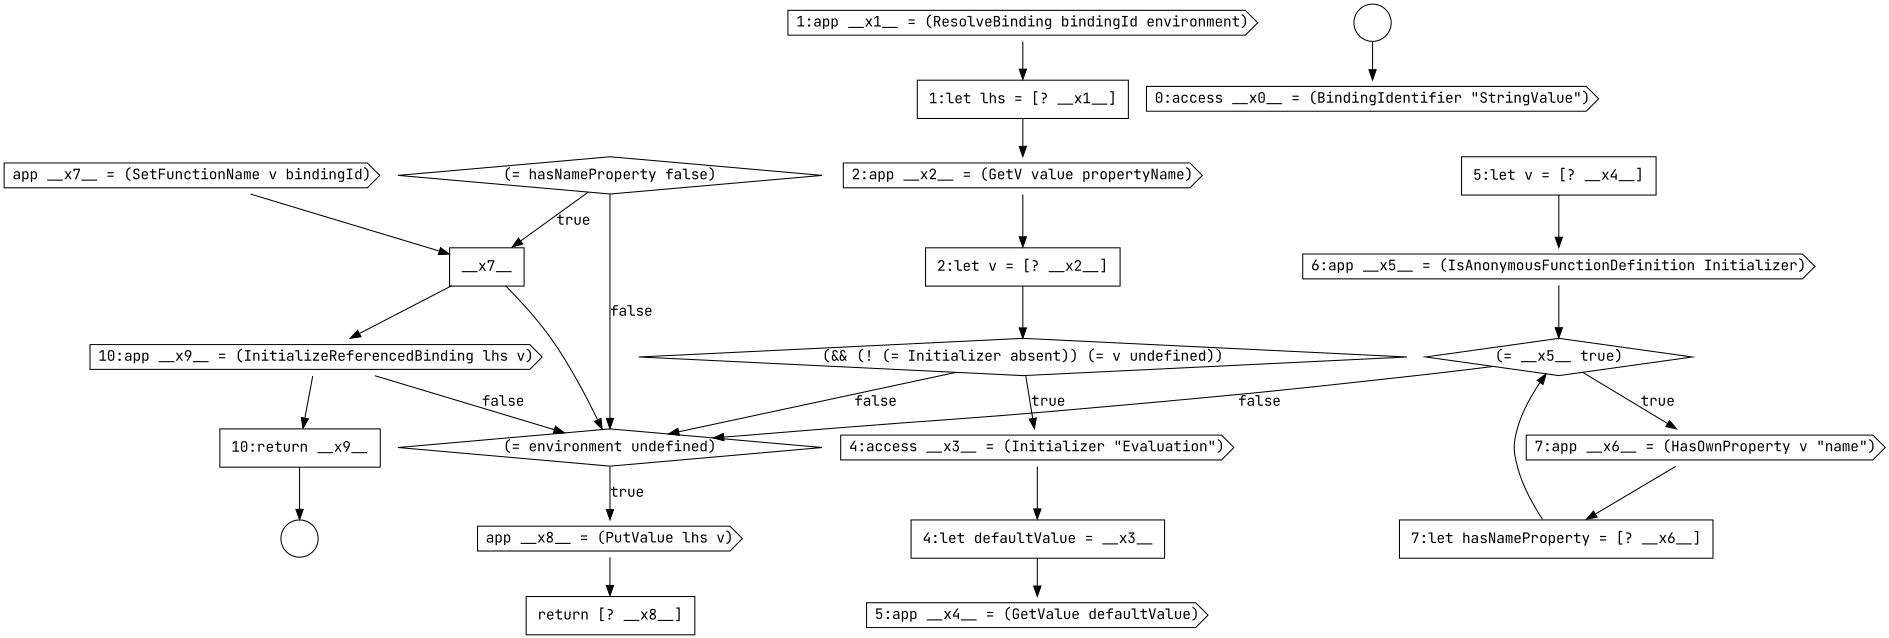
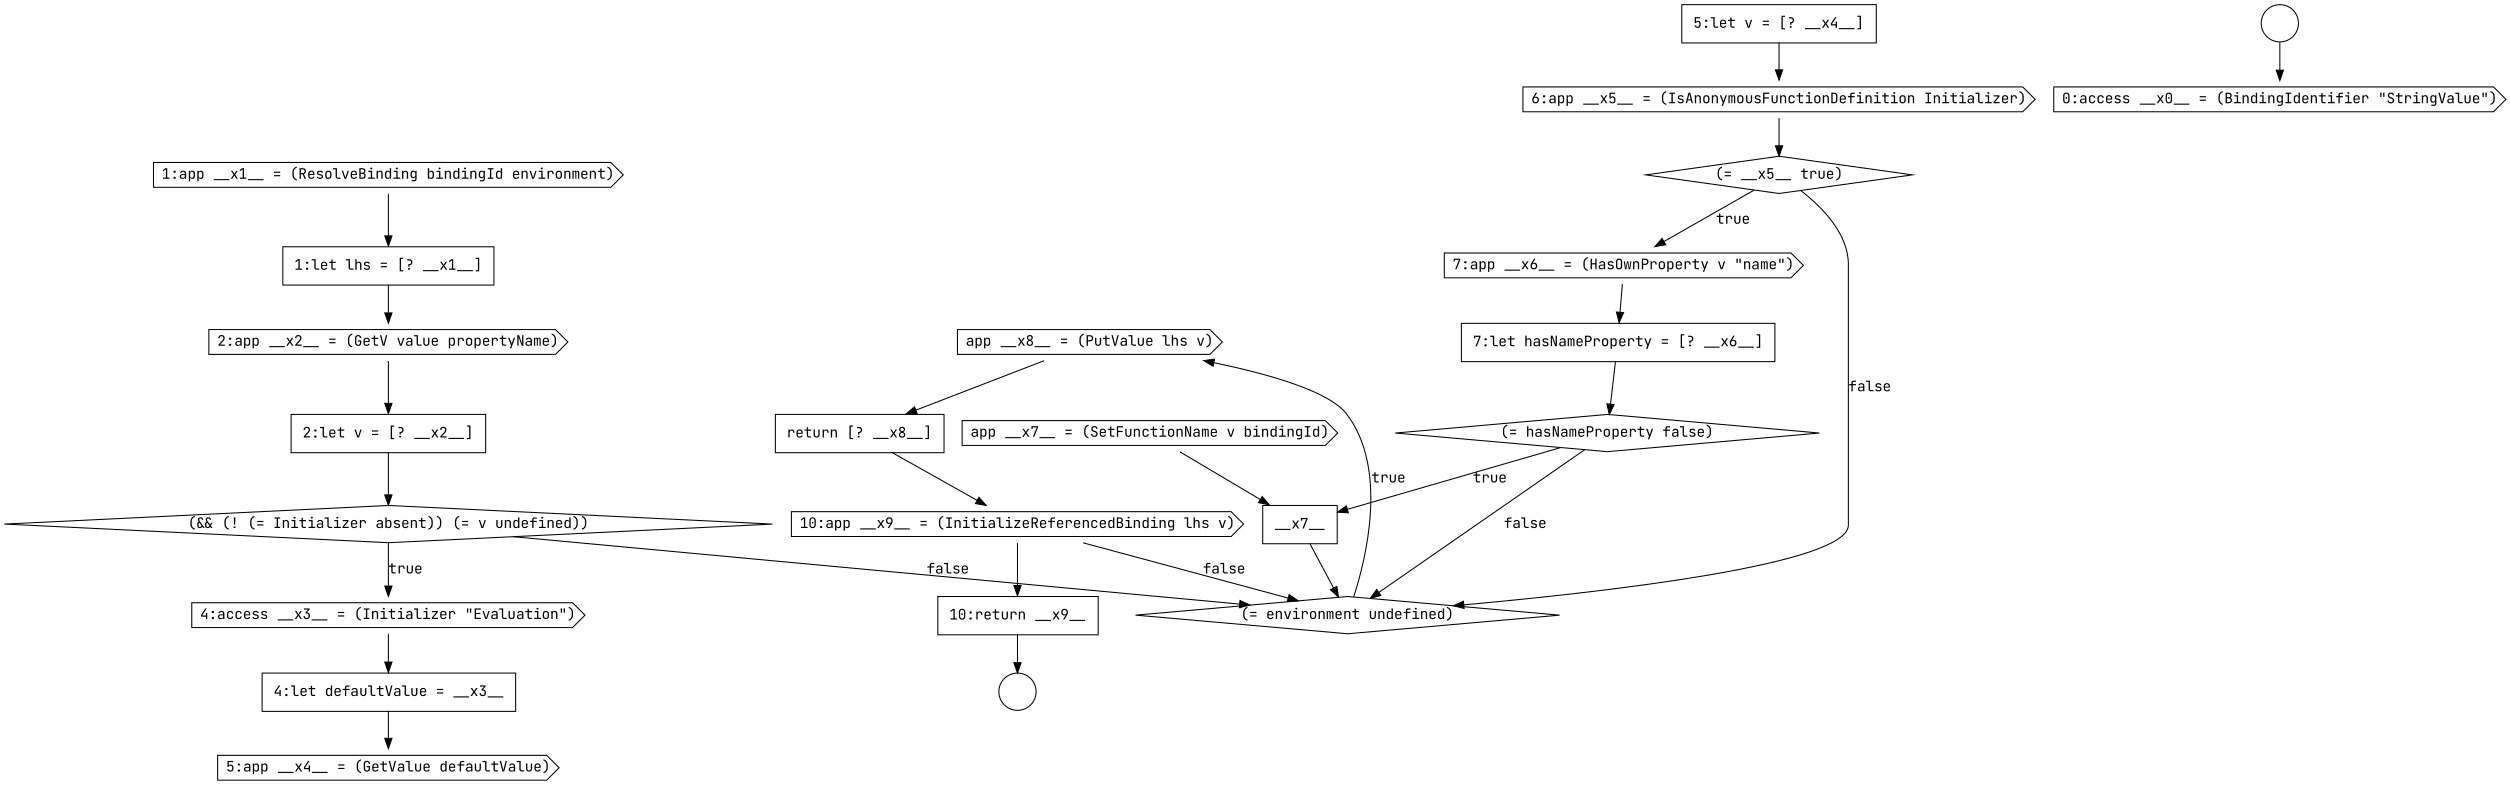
(406, 310) -> (934, 476)
(1514, 451) -> (1613, 383)
